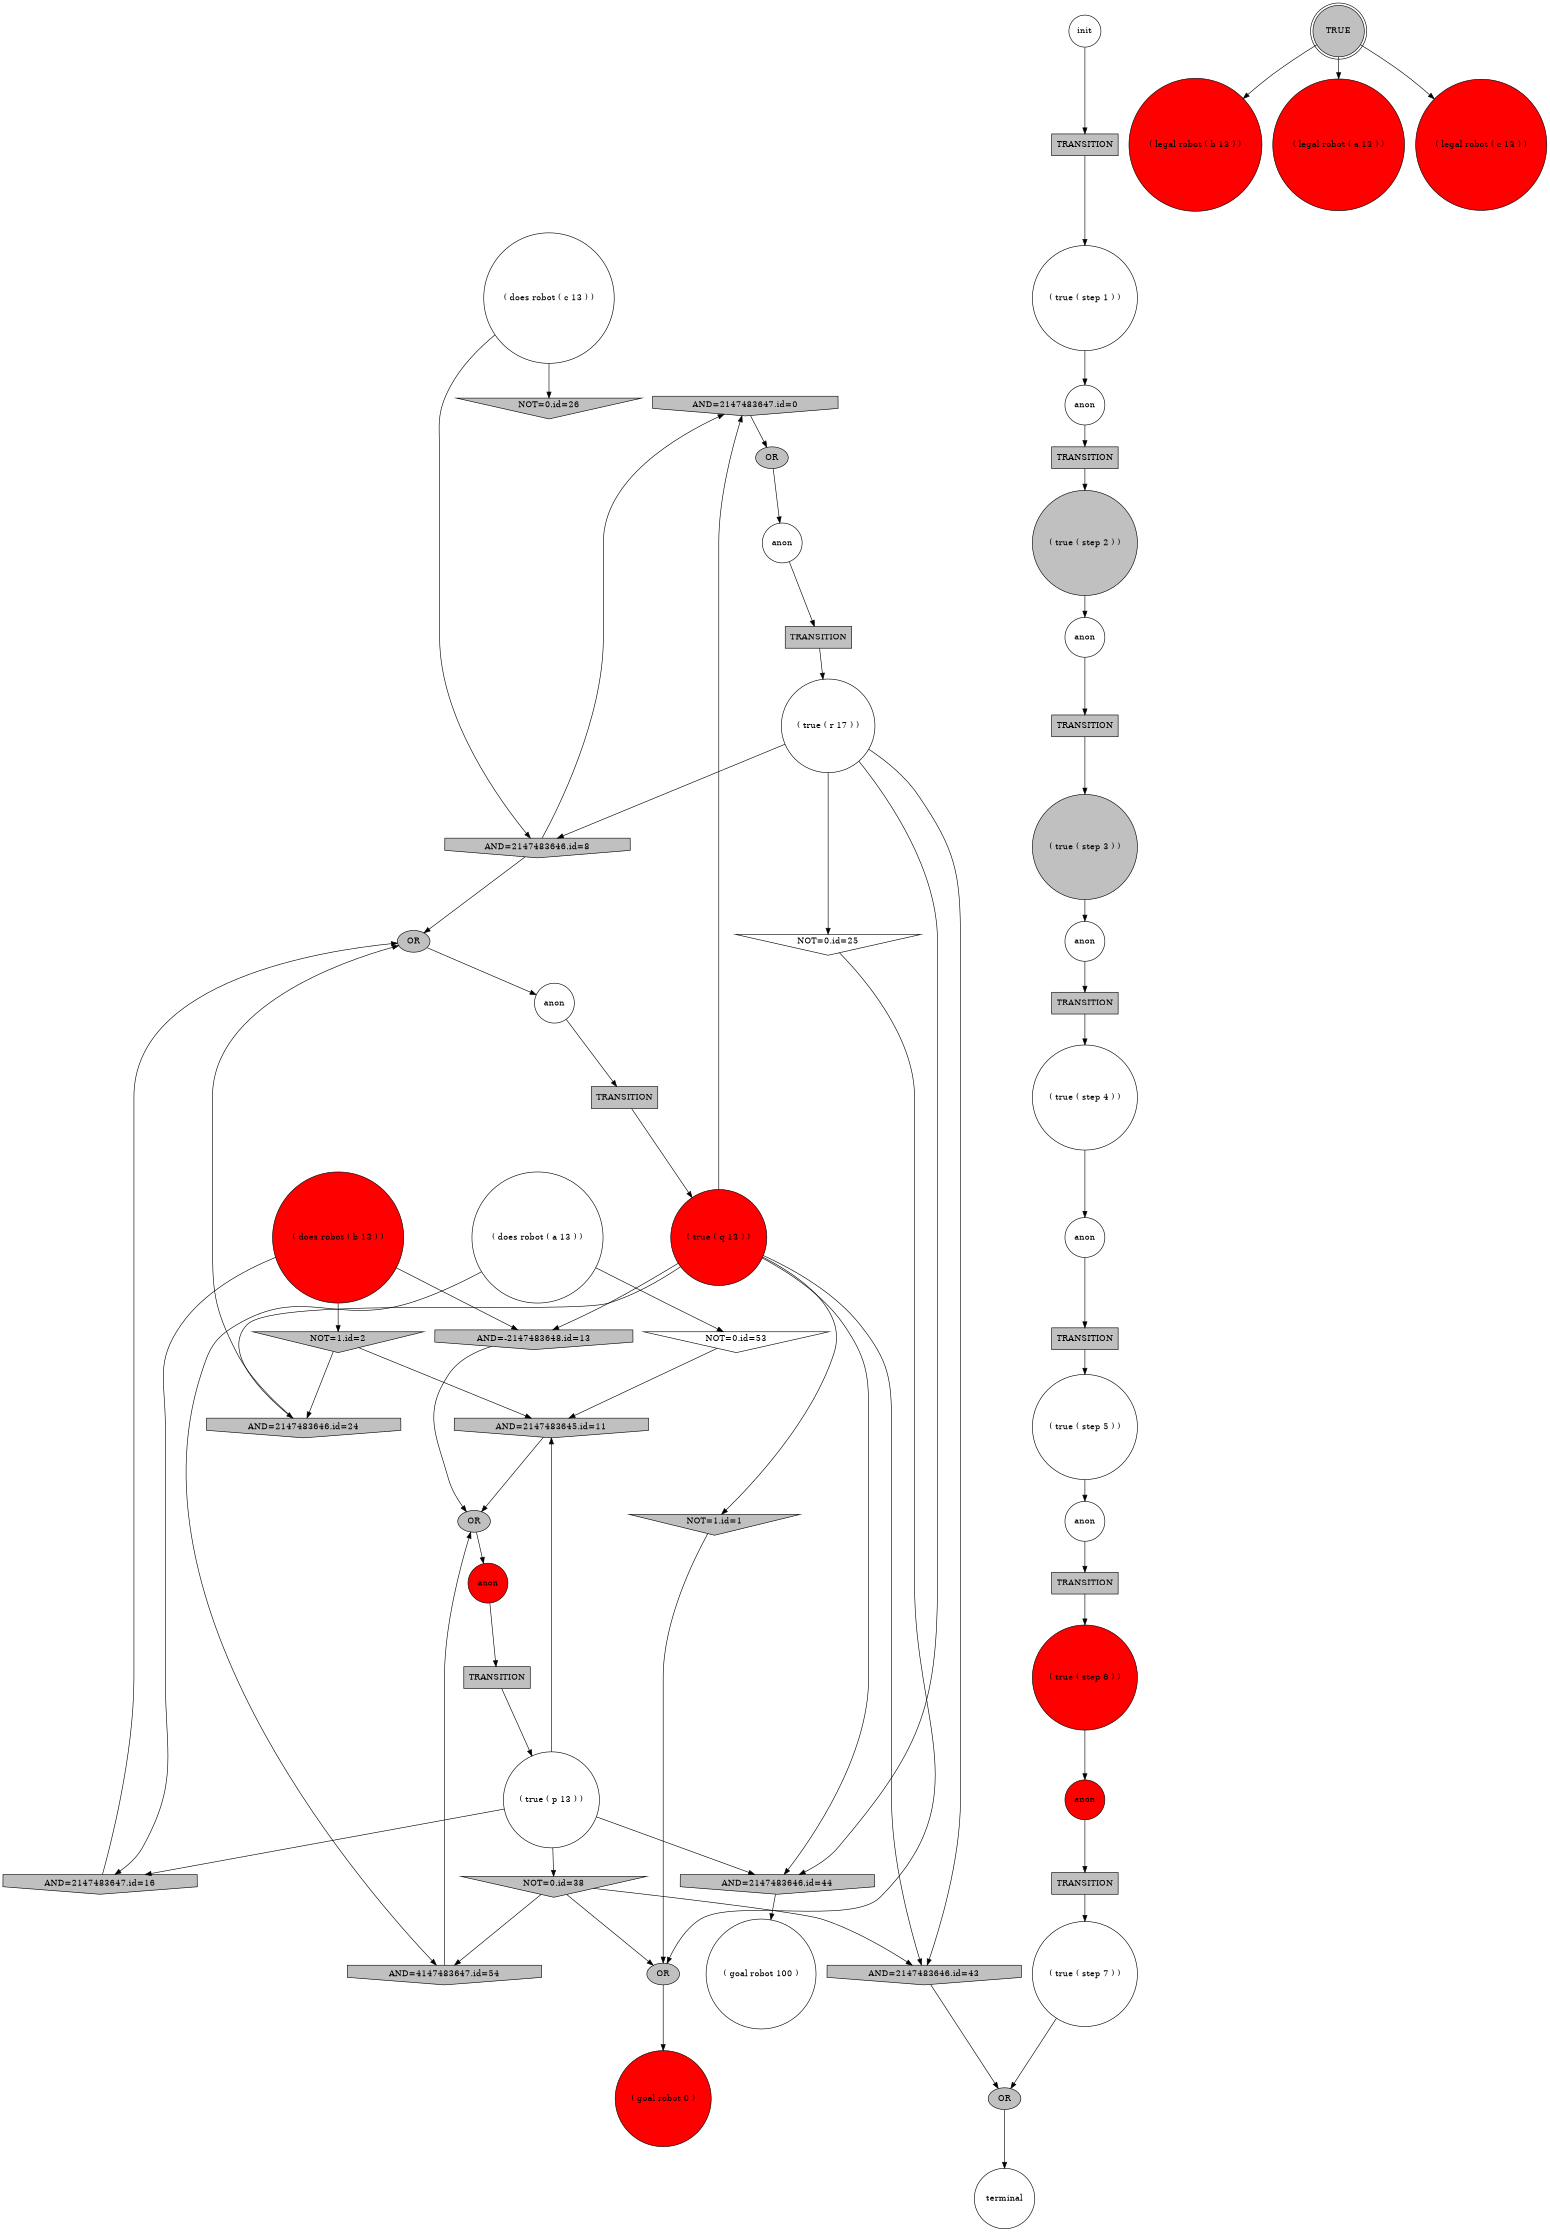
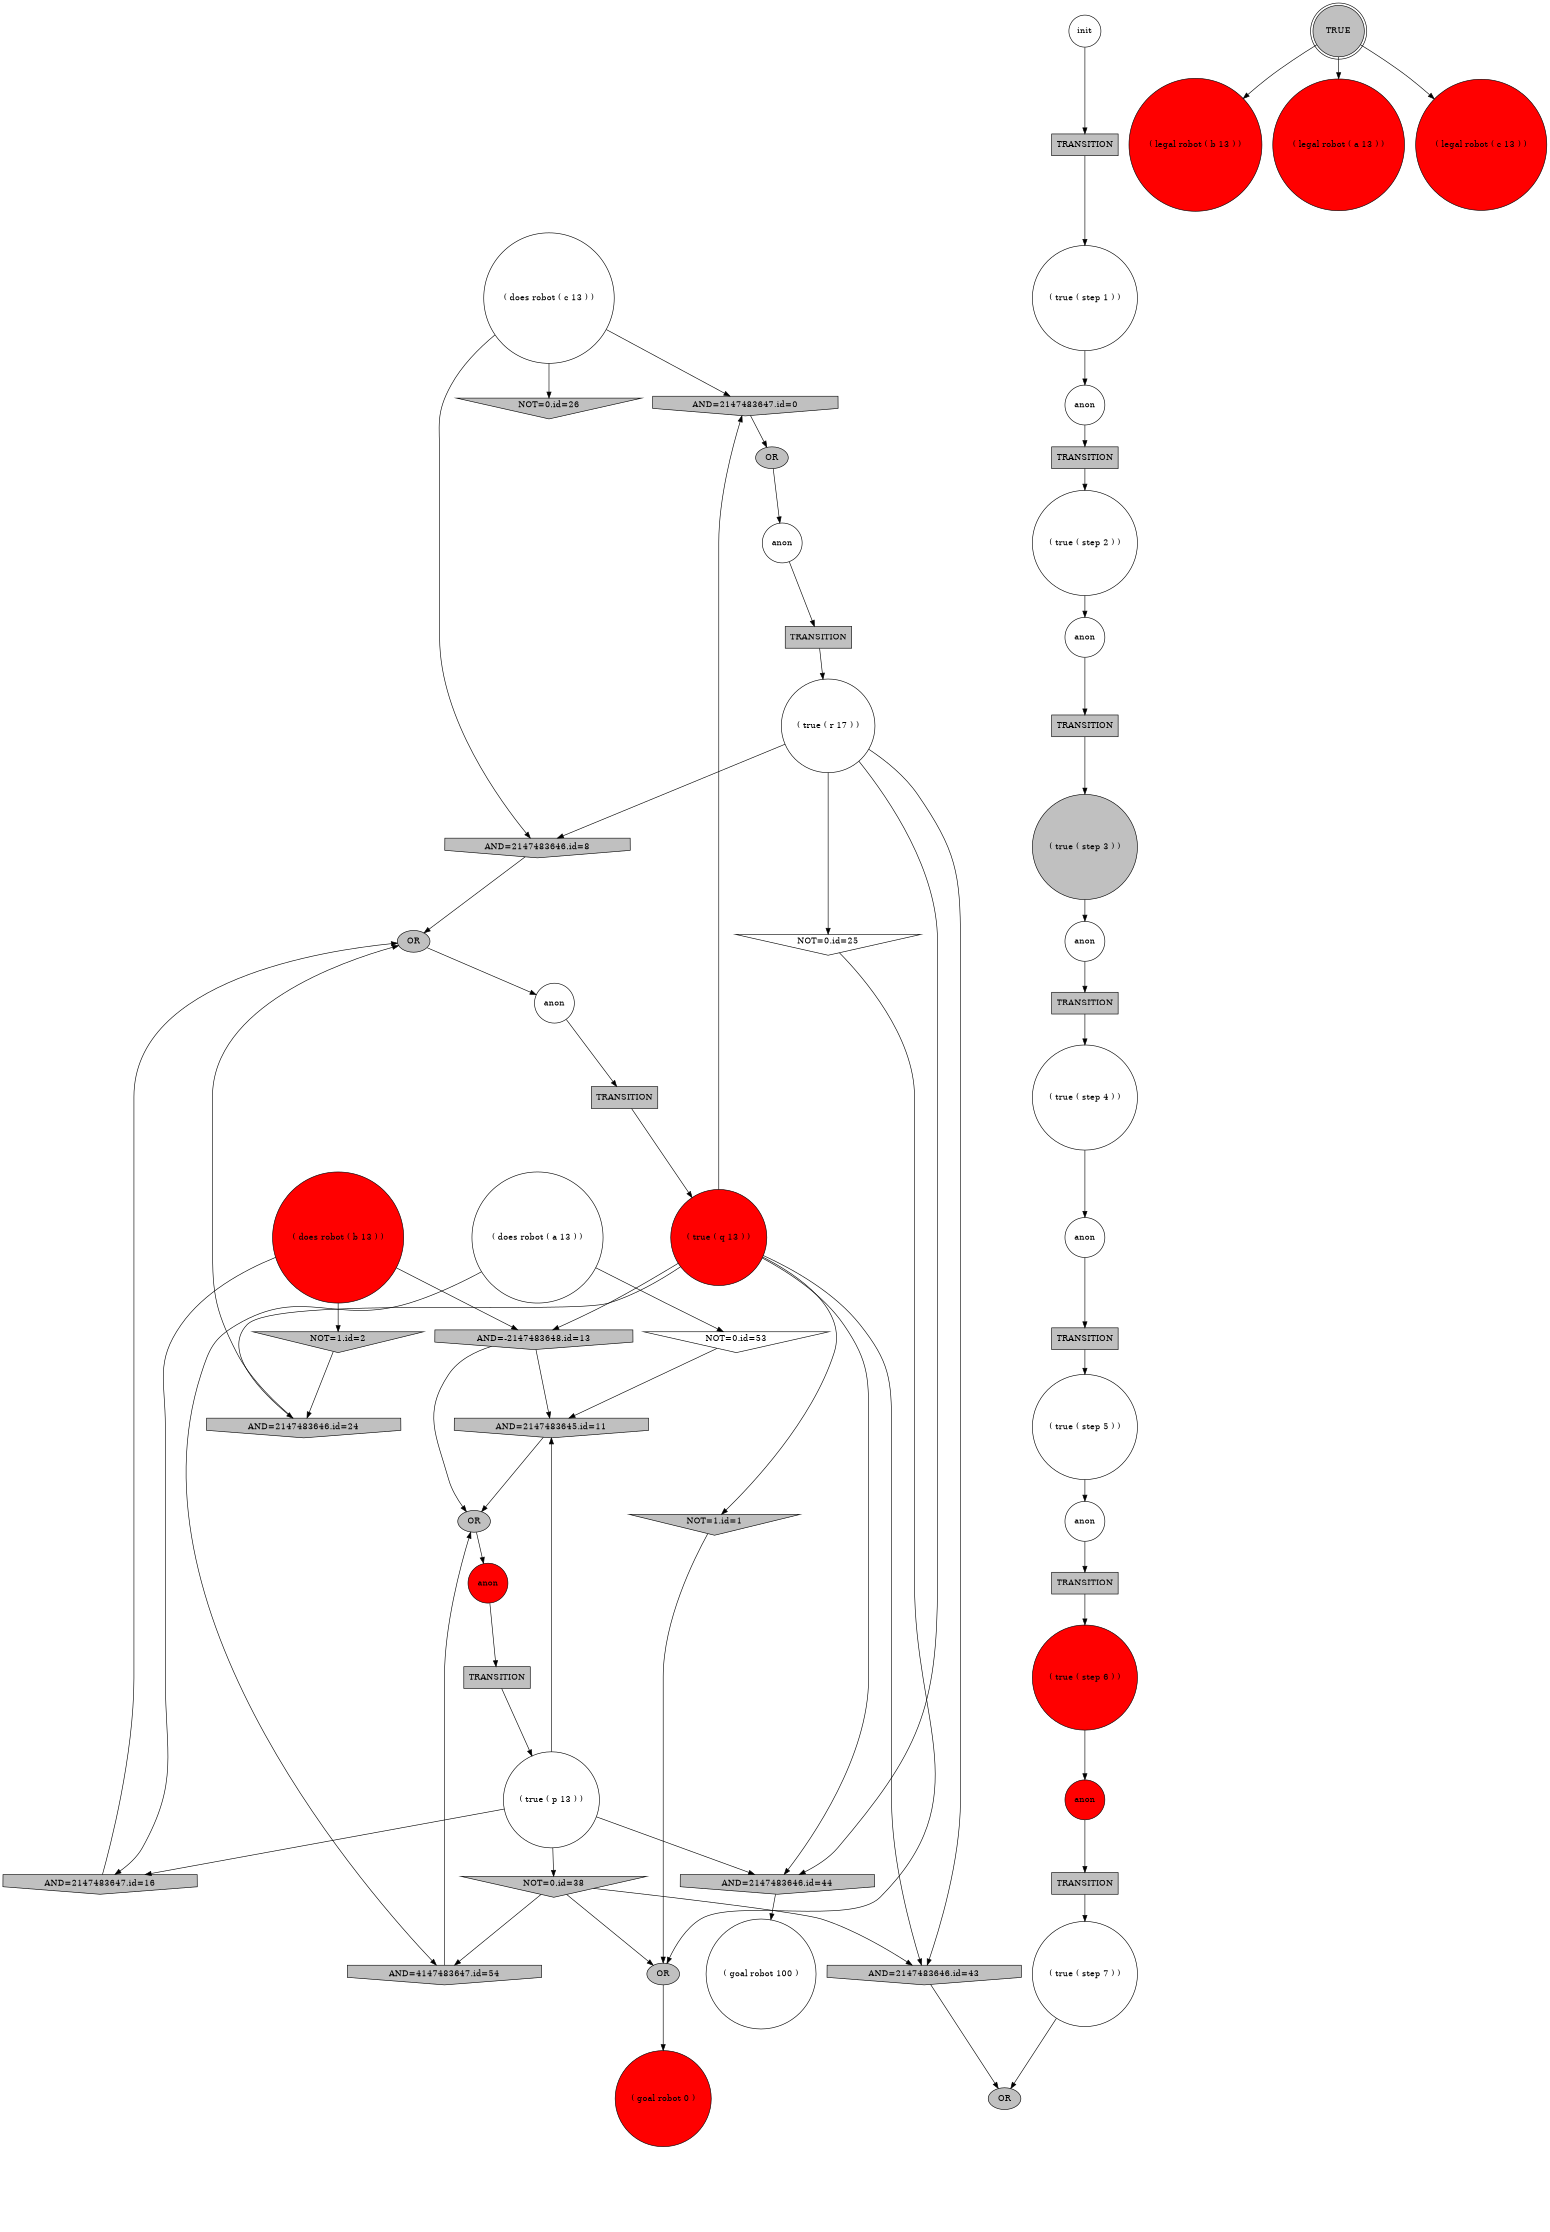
(1085, 543) -> (1085, 543)
(603, 606) -> (665, 361)
(438, 1380) -> (542, 1381)
(1005, 2199) -> none
